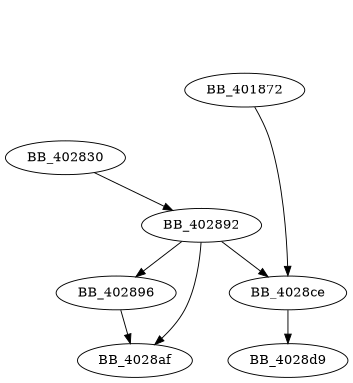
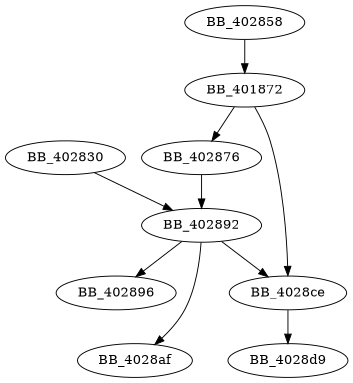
none -> (245, 23)
none -> (202, 158)
(124, 322) -> none
